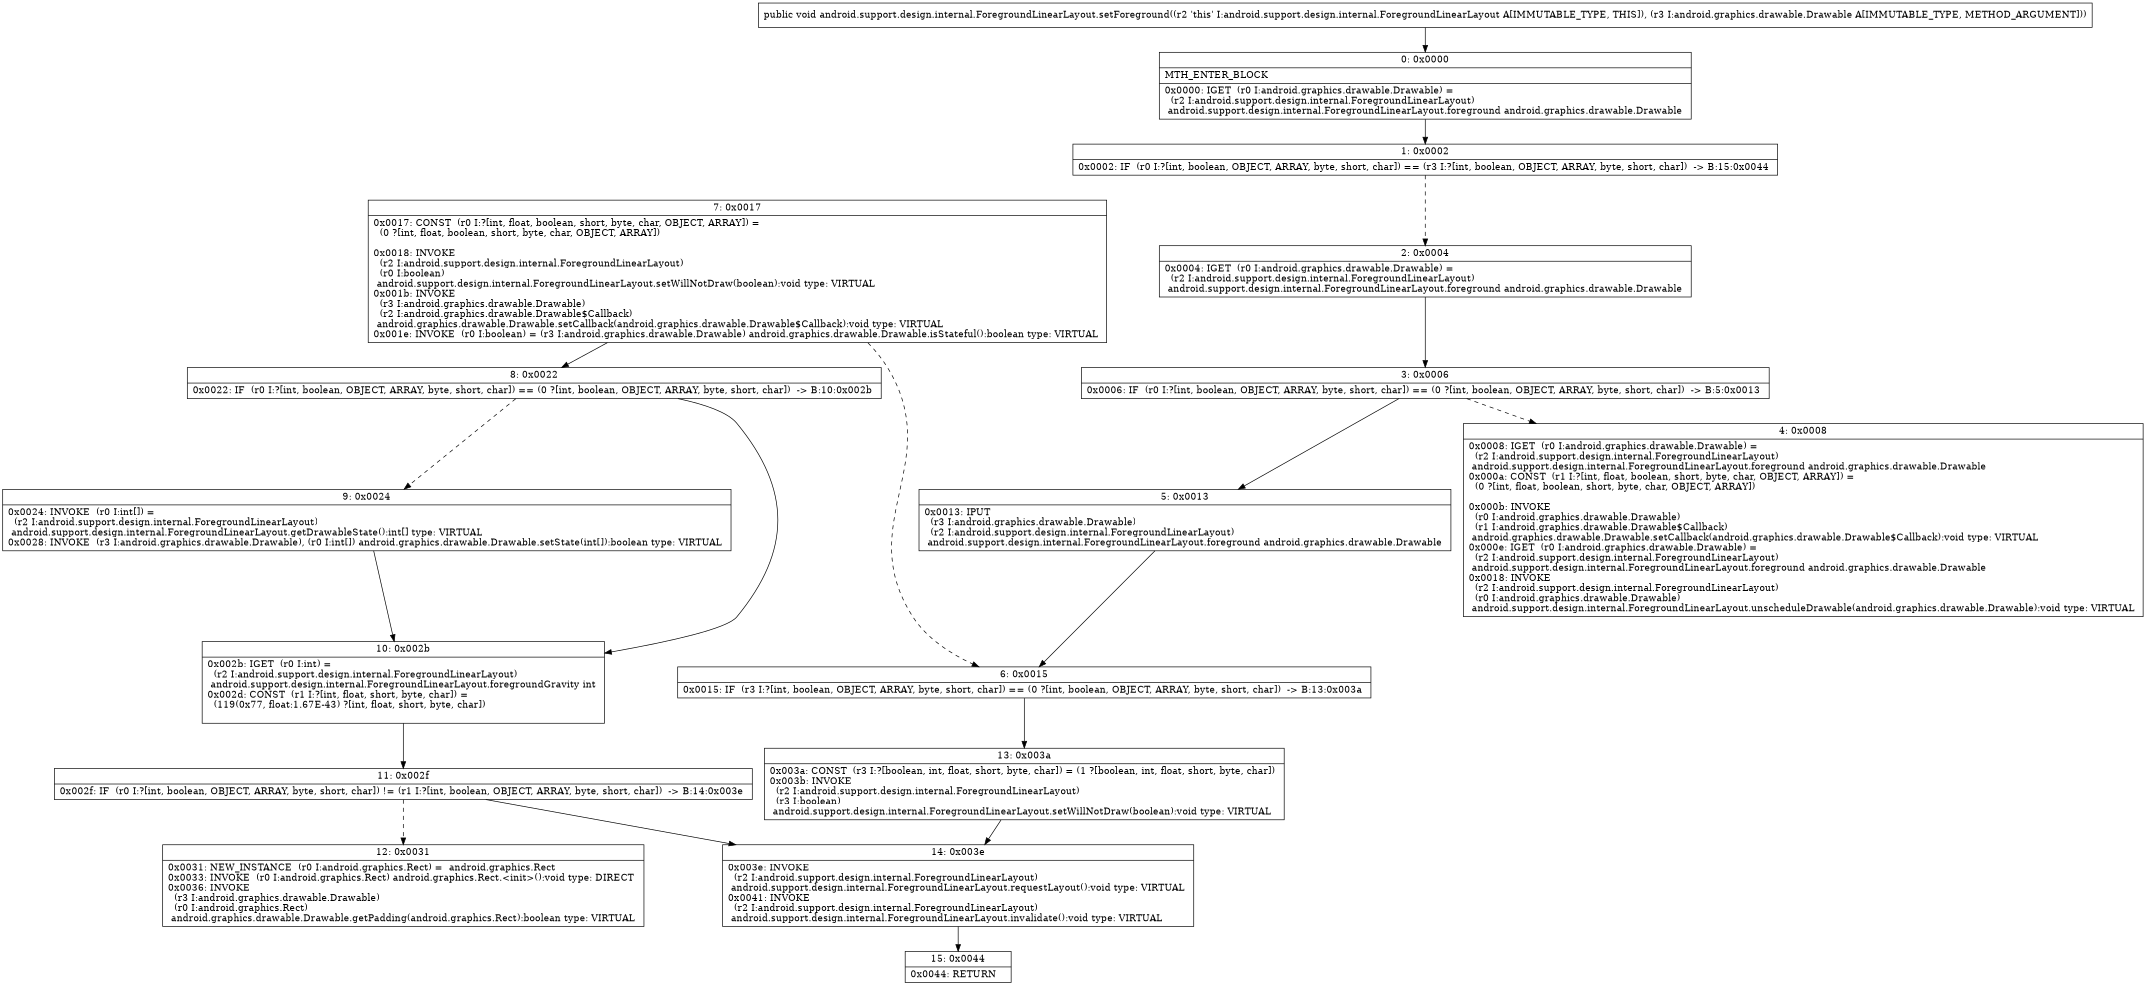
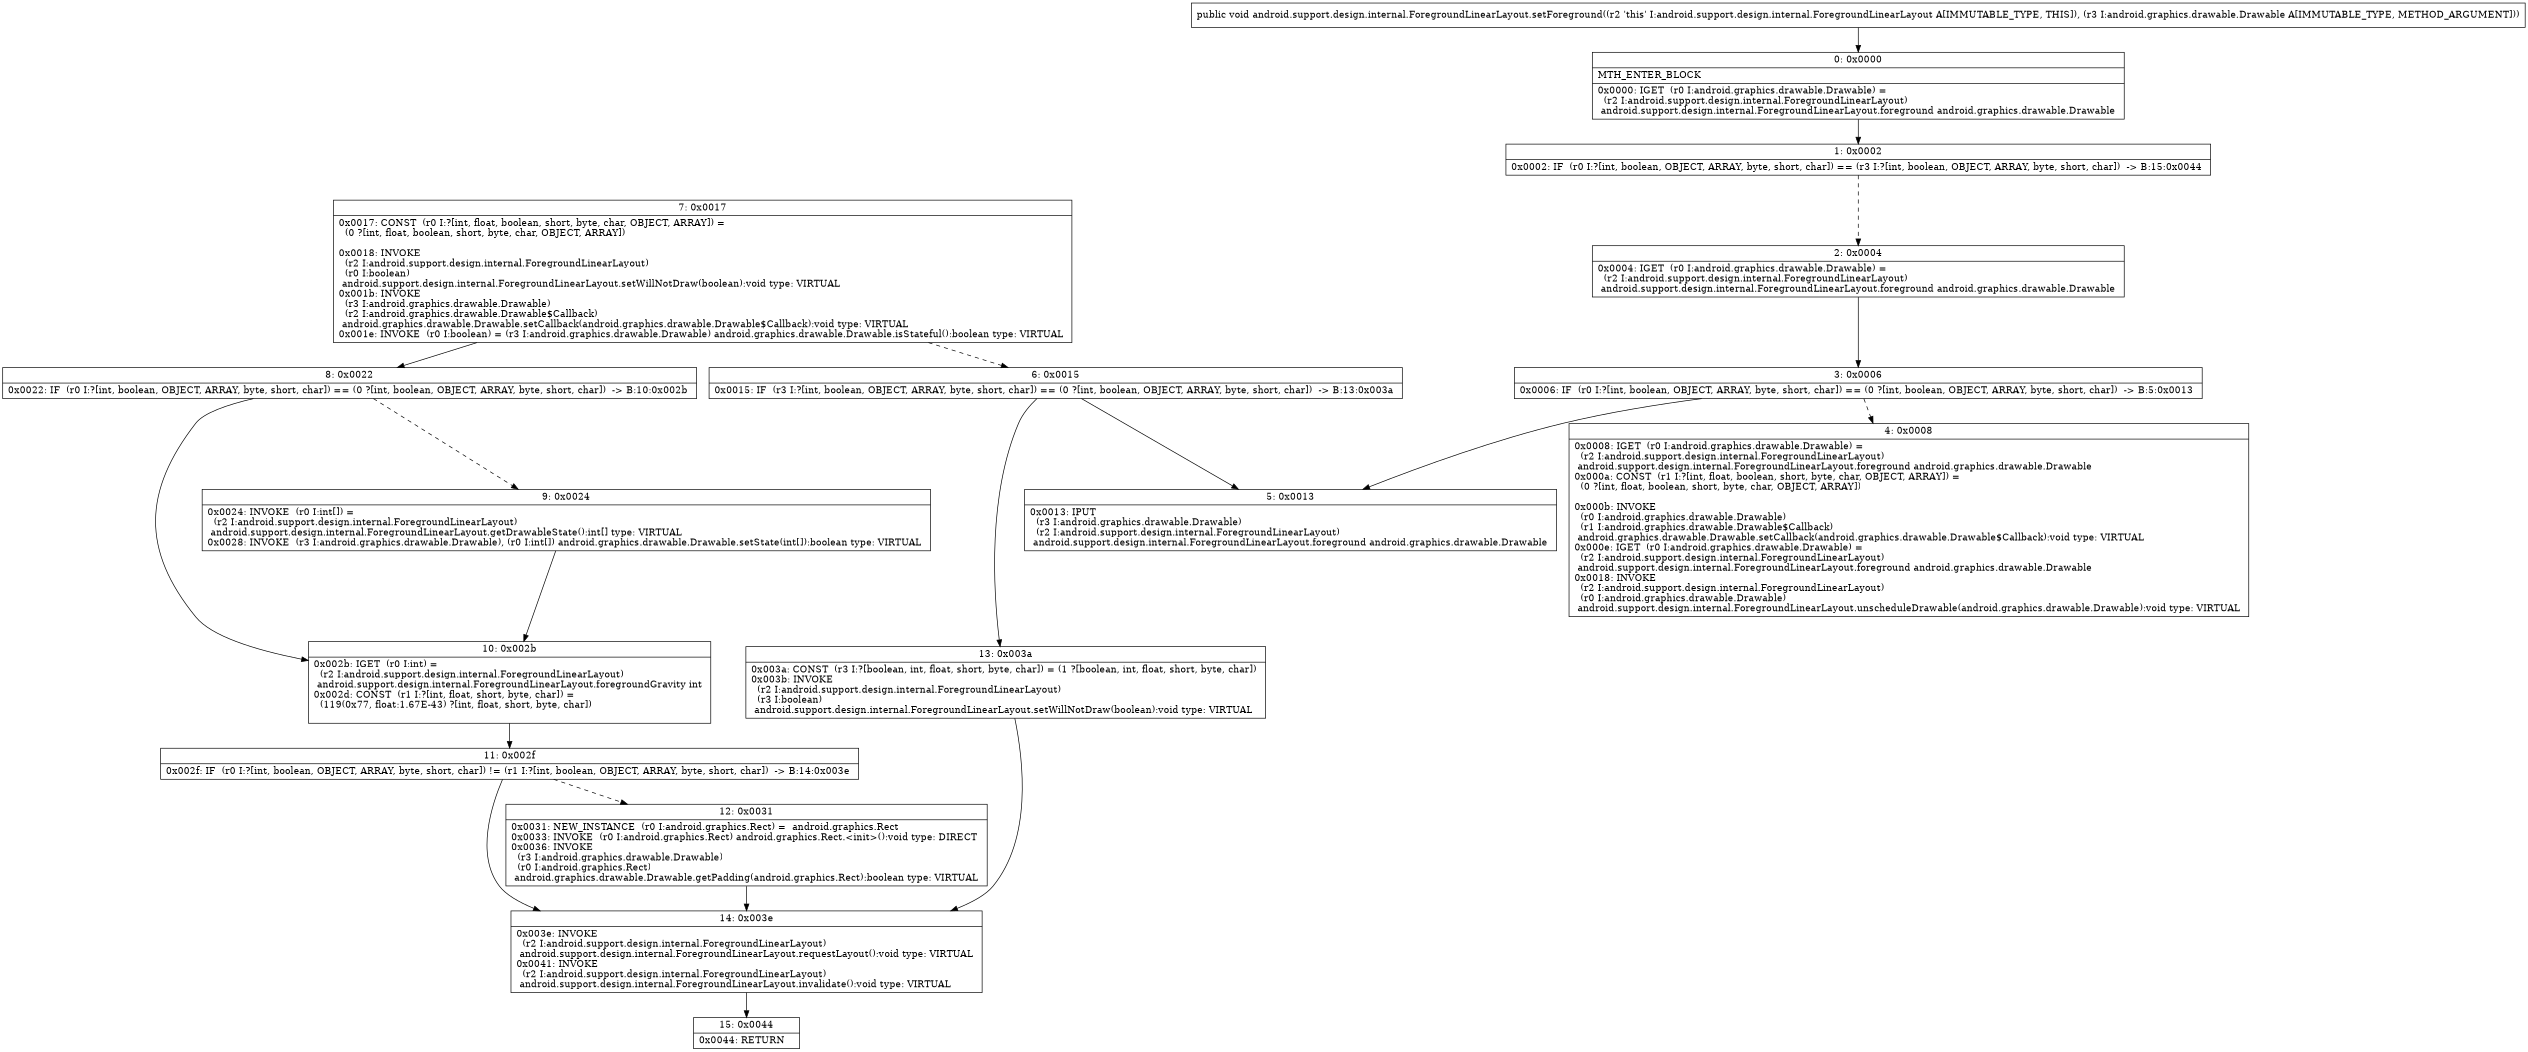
(1100, 606) -> (1157, 442)
none -> (747, 895)
